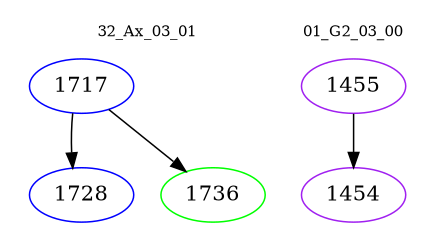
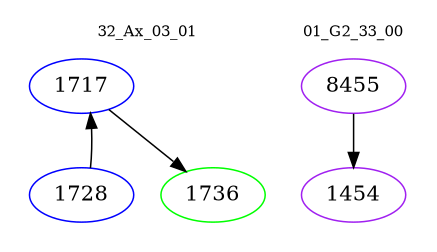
(354, 32) -> (354, 32)
(354, 86) -> (354, 86)
(71, 133) -> (92, 148)
